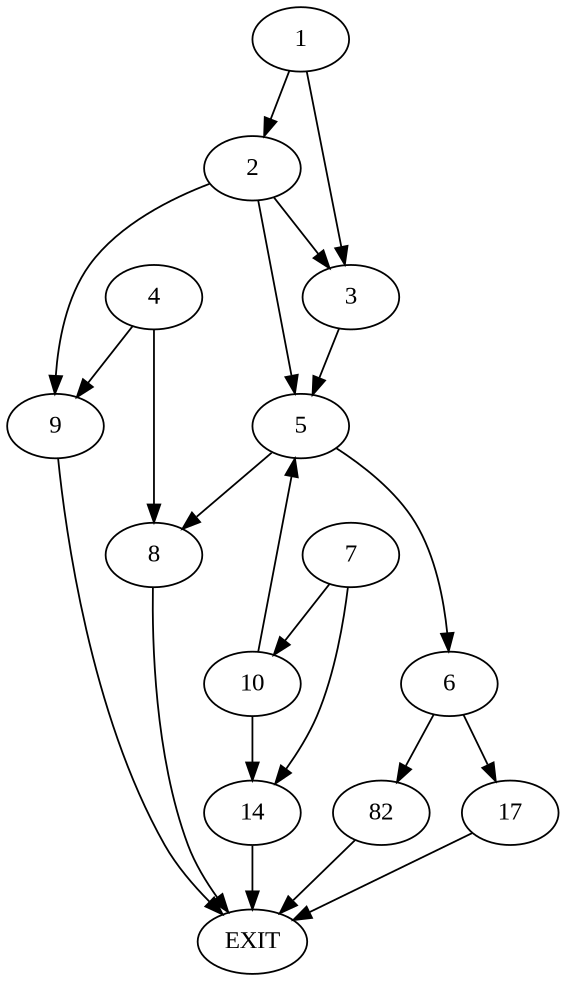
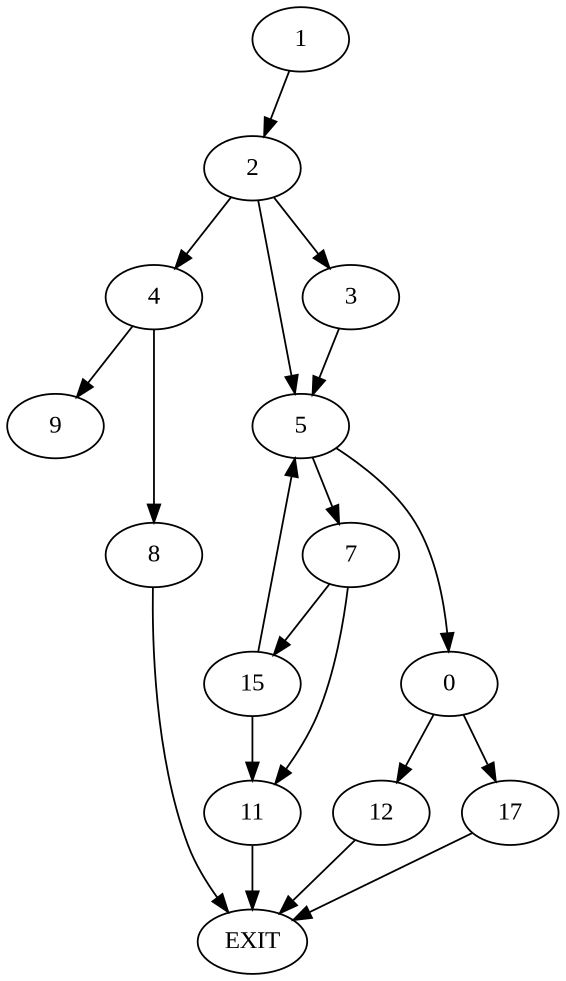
(324, 159) -> none
(99, 254) -> (209, 226)
(234, 485) -> (322, 482)
(252, 684) -> (252, 684)
(449, 684) -> (449, 684)
(103, 692) -> none
(252, 813) -> (252, 813)
(381, 813) -> (381, 813)
